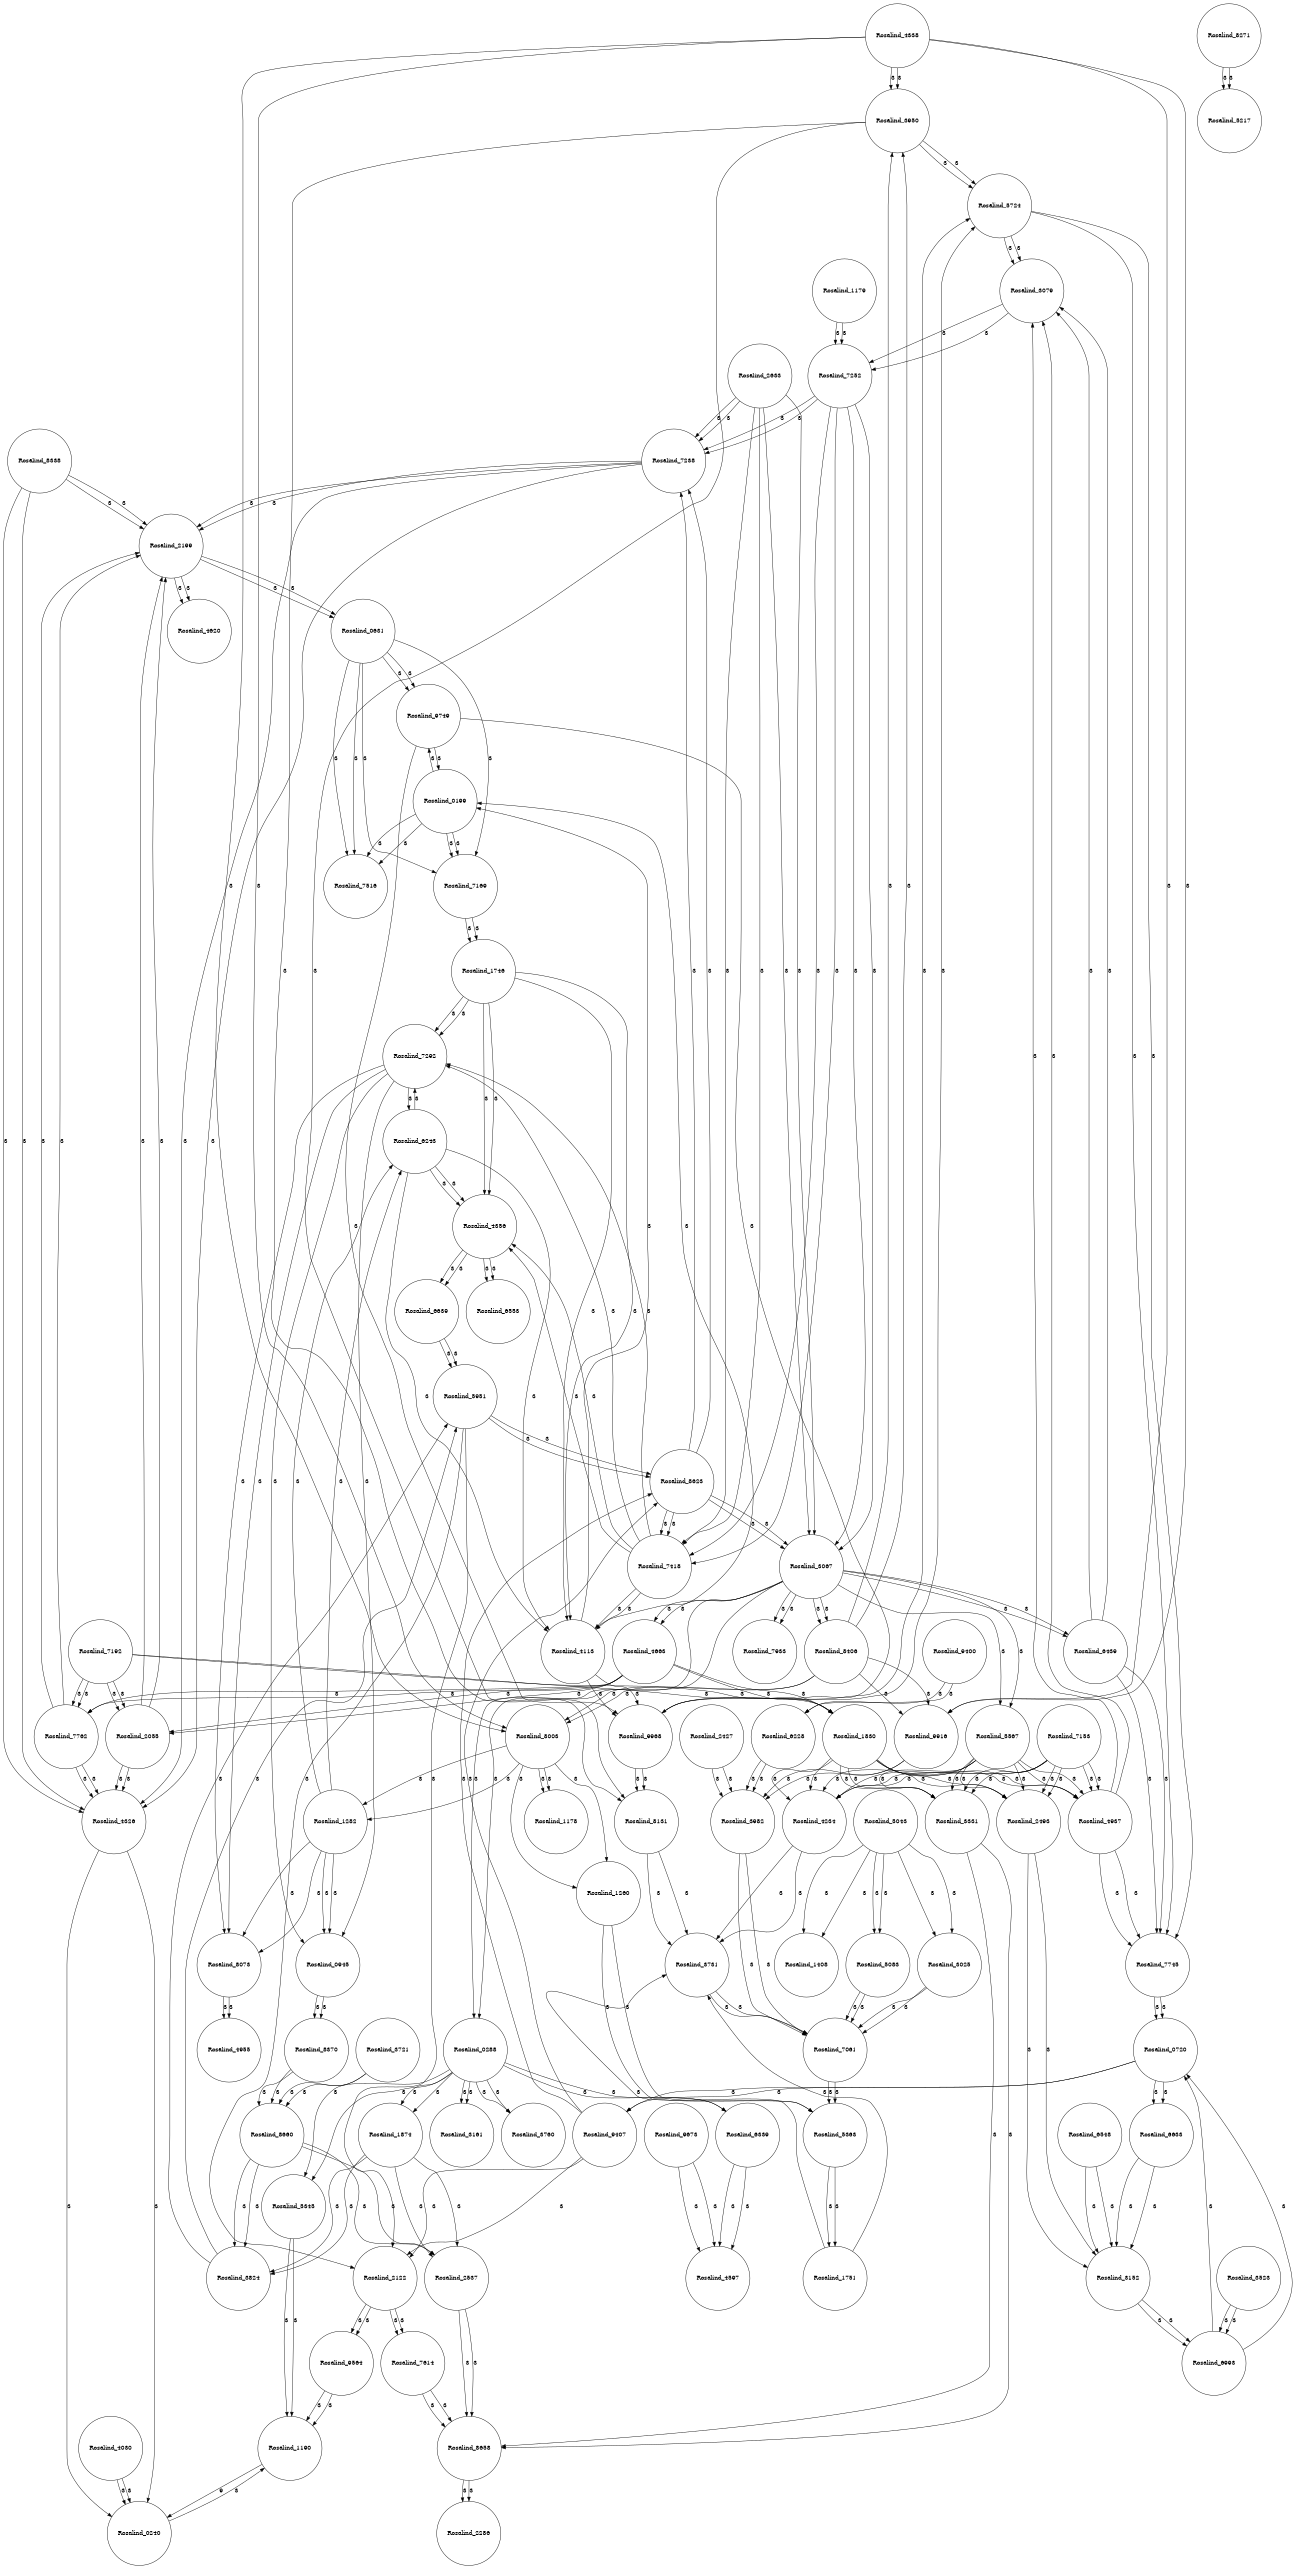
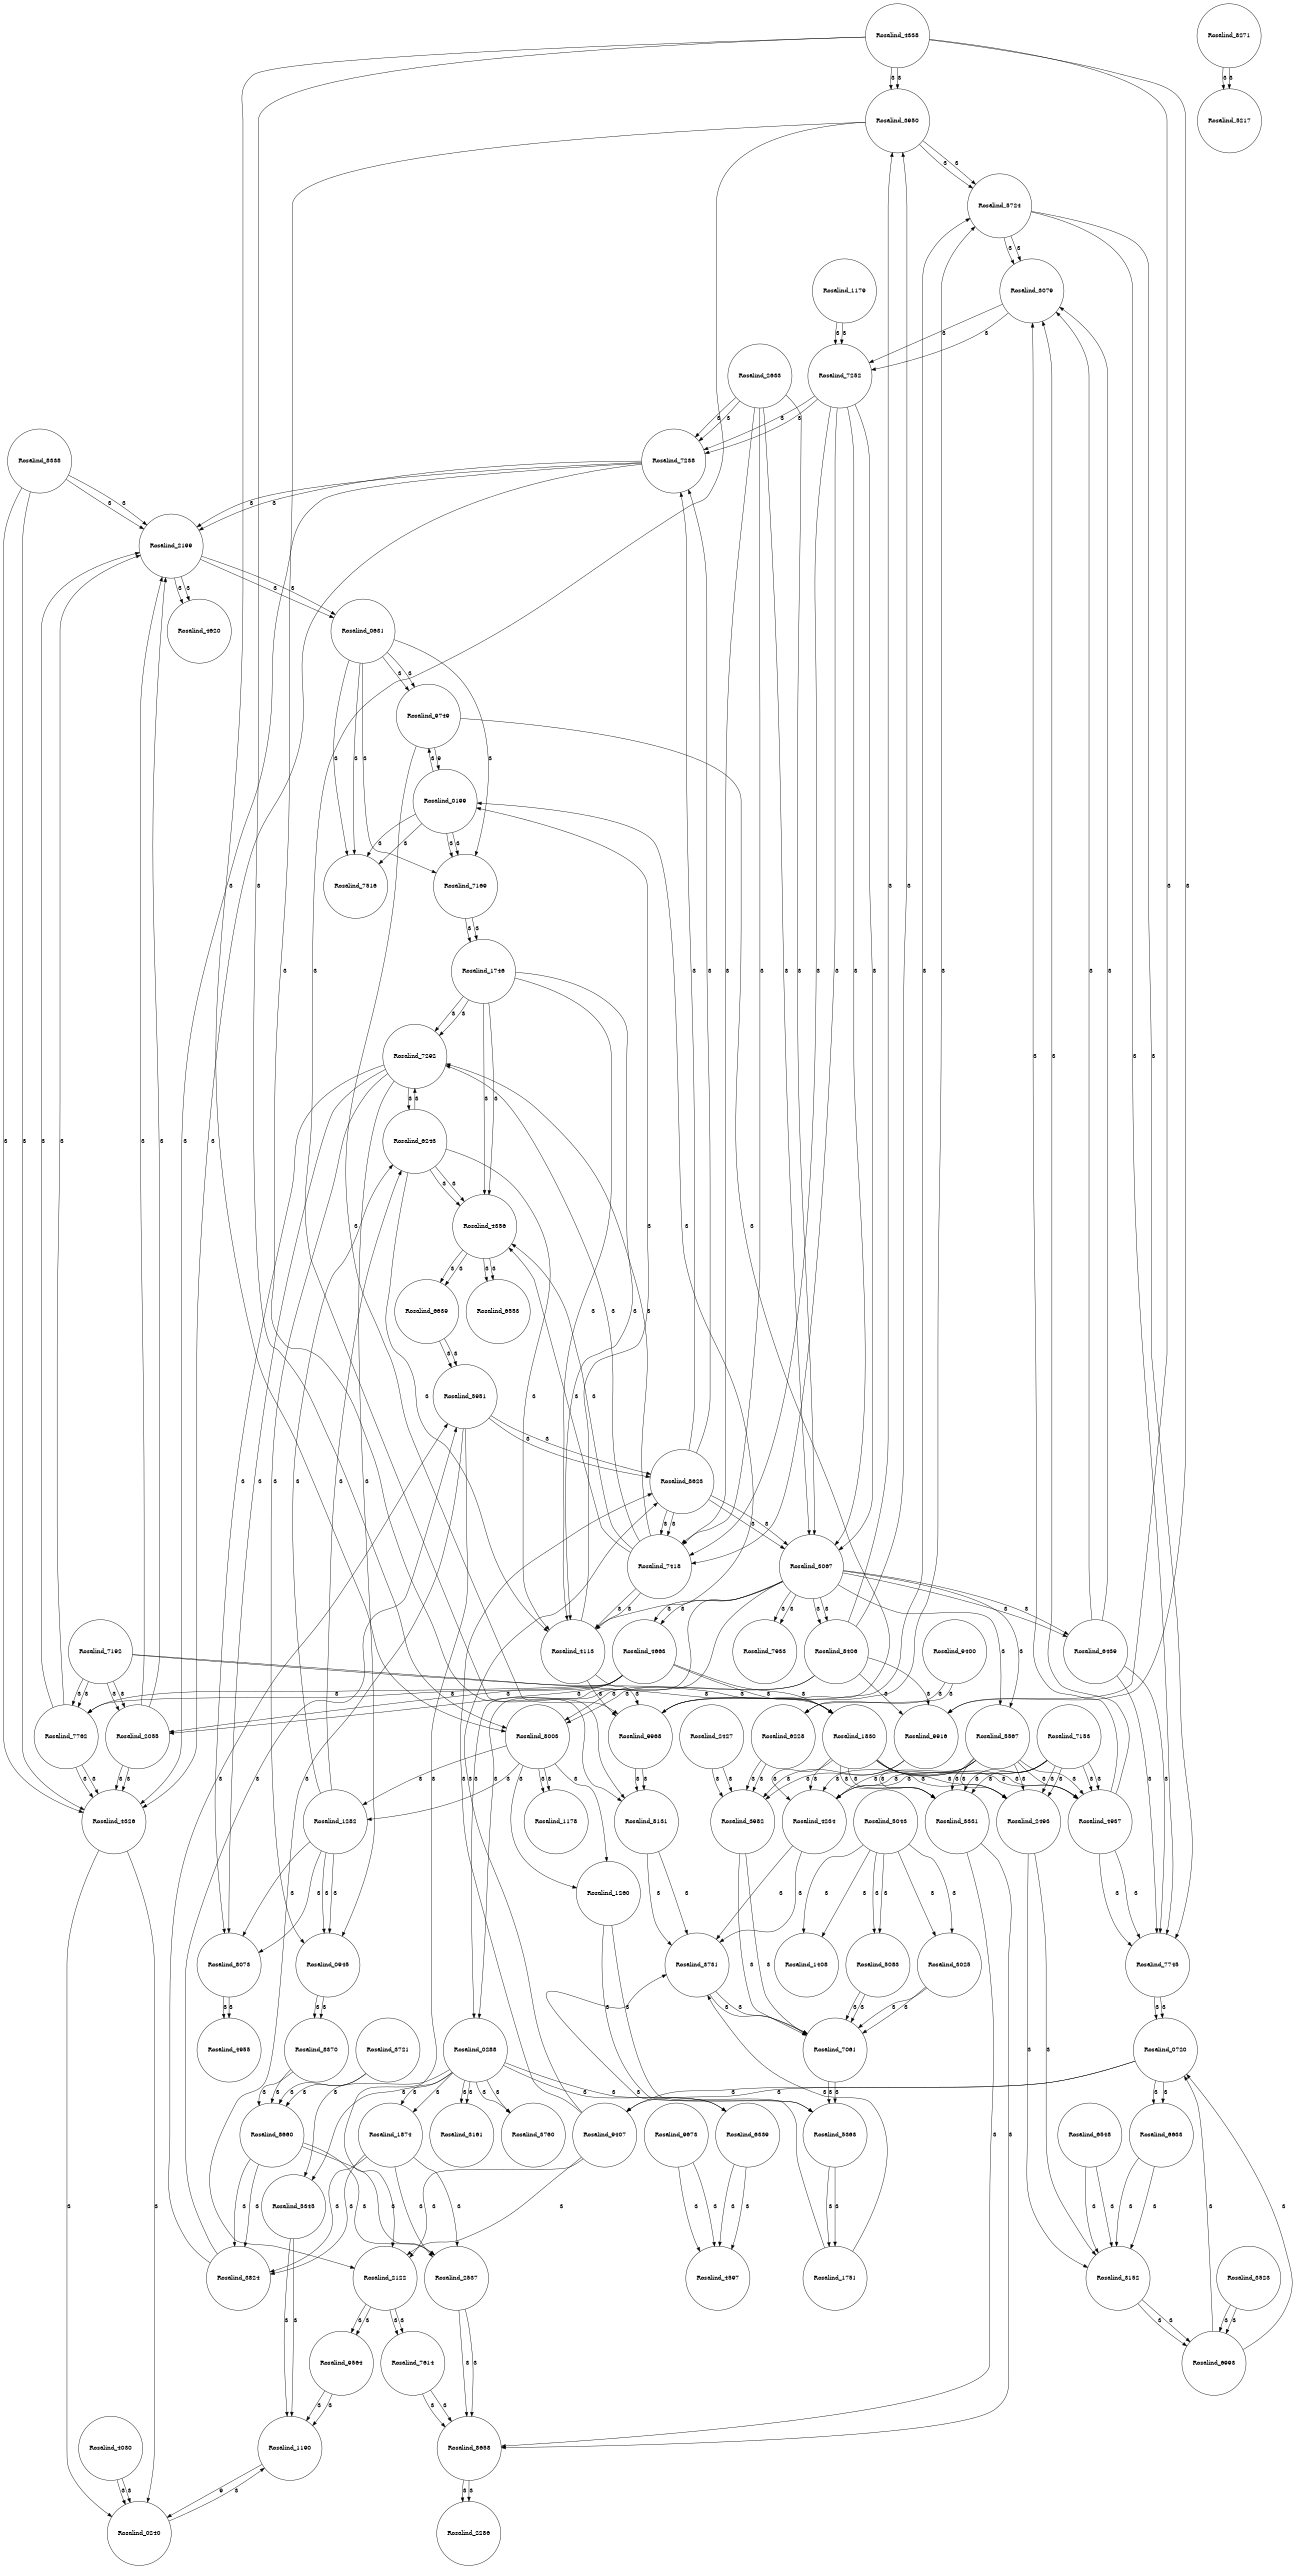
(439, 759) -> (439, 759)
